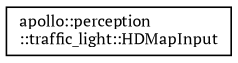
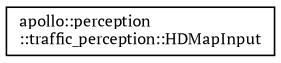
(119, 31) -> (140, 31)
